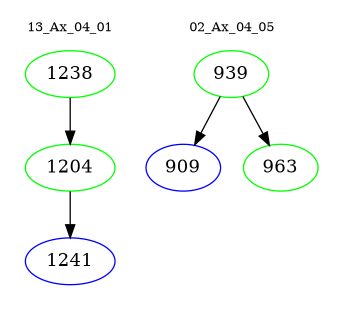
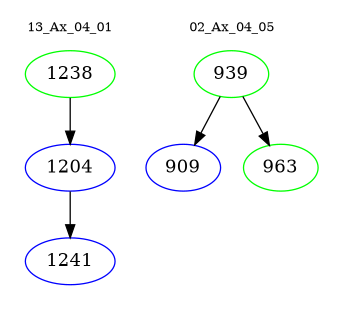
(70, 168) -> (70, 168)
